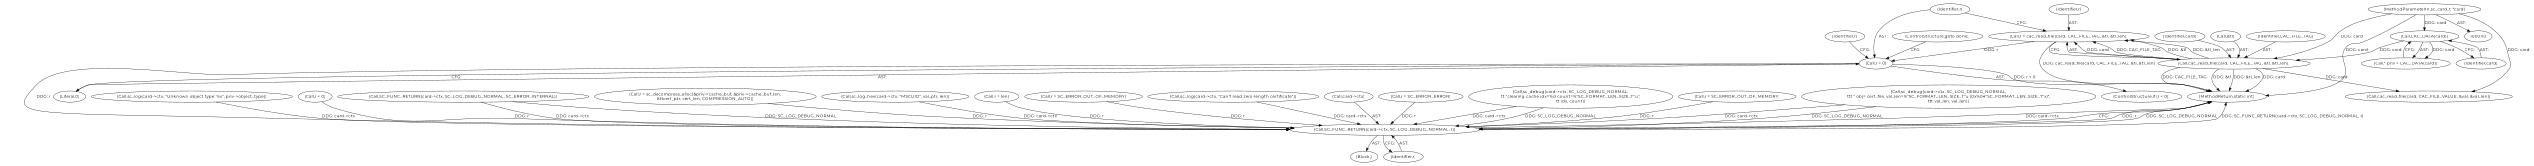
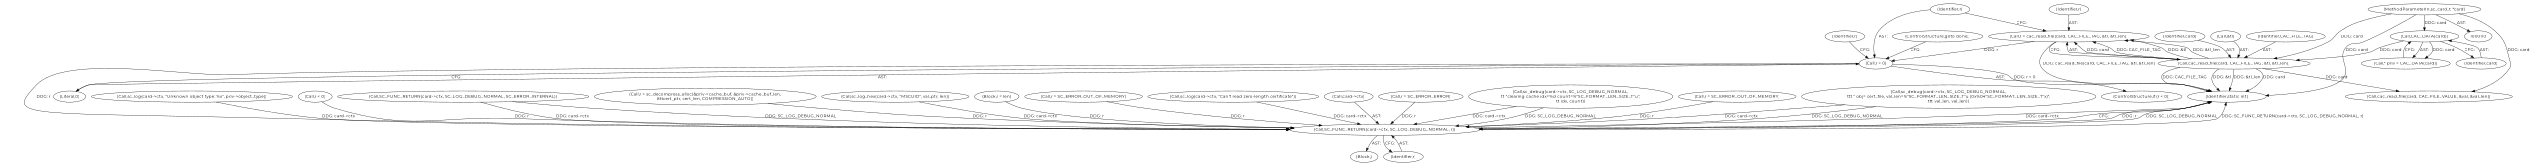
(997, 97) -> (997, 97)
(2227, 97) -> (2227, 97)
